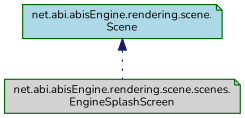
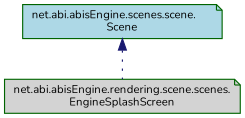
(122, 22) -> (122, 22)
